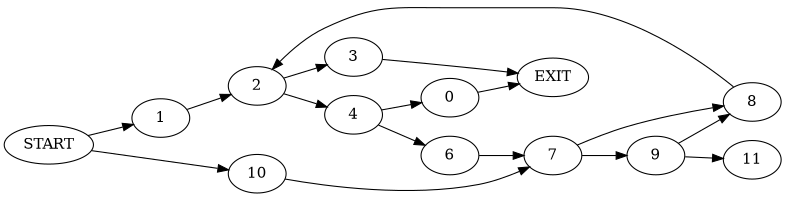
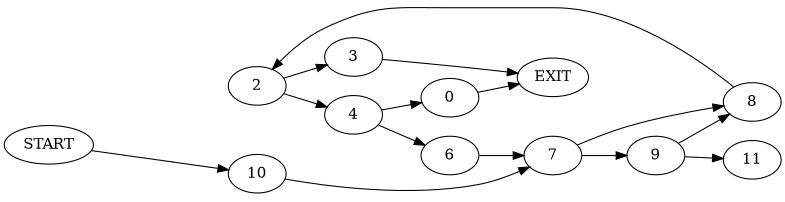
(161, 118) -> none
